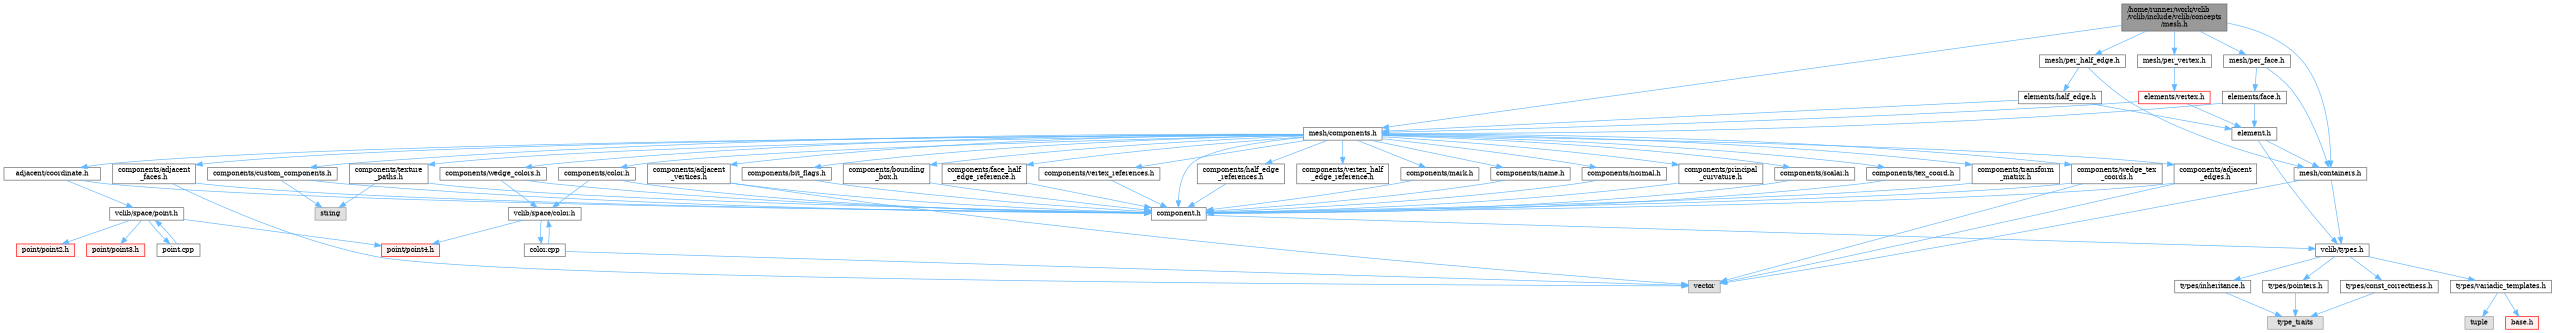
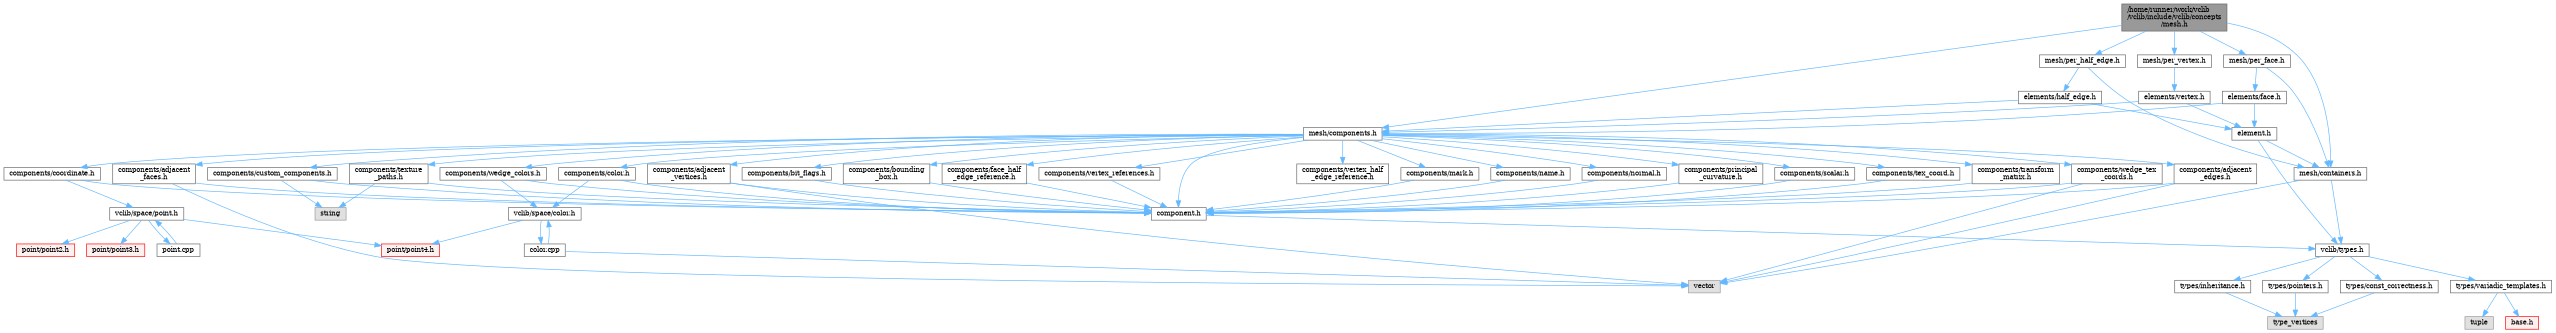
(2174, 98) -> (2174, 98)
(52, 174) -> (52, 174)
(1241, 174) -> none
(2295, 323) -> (2295, 323)
